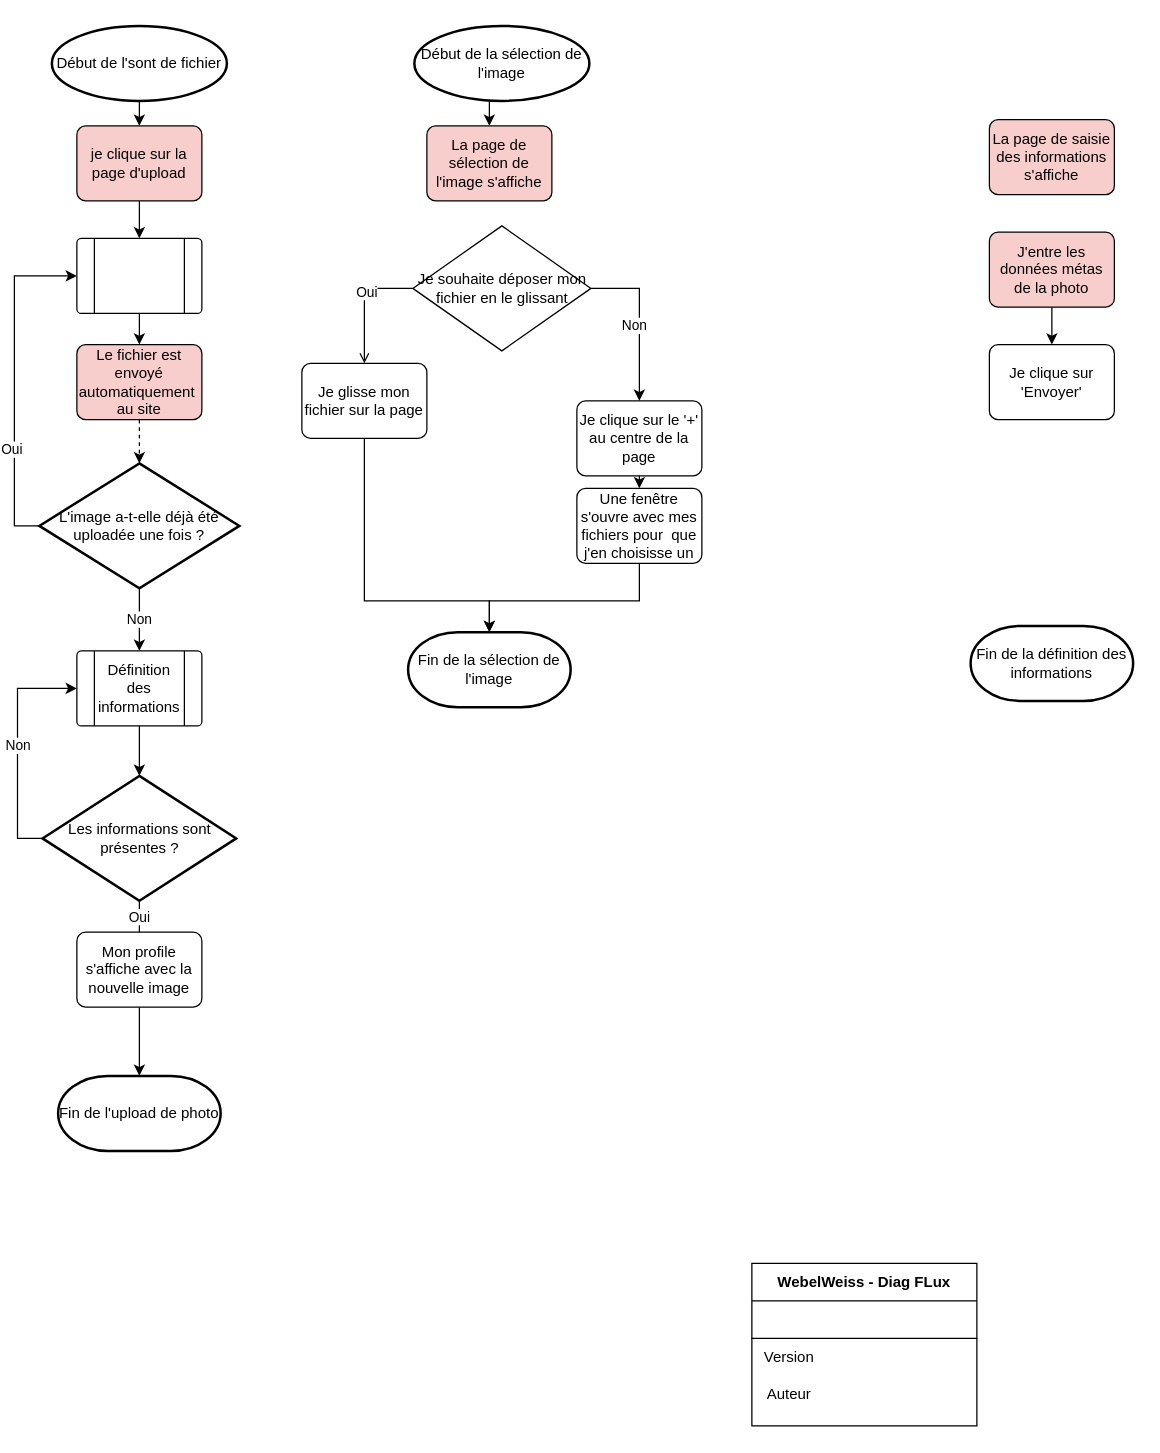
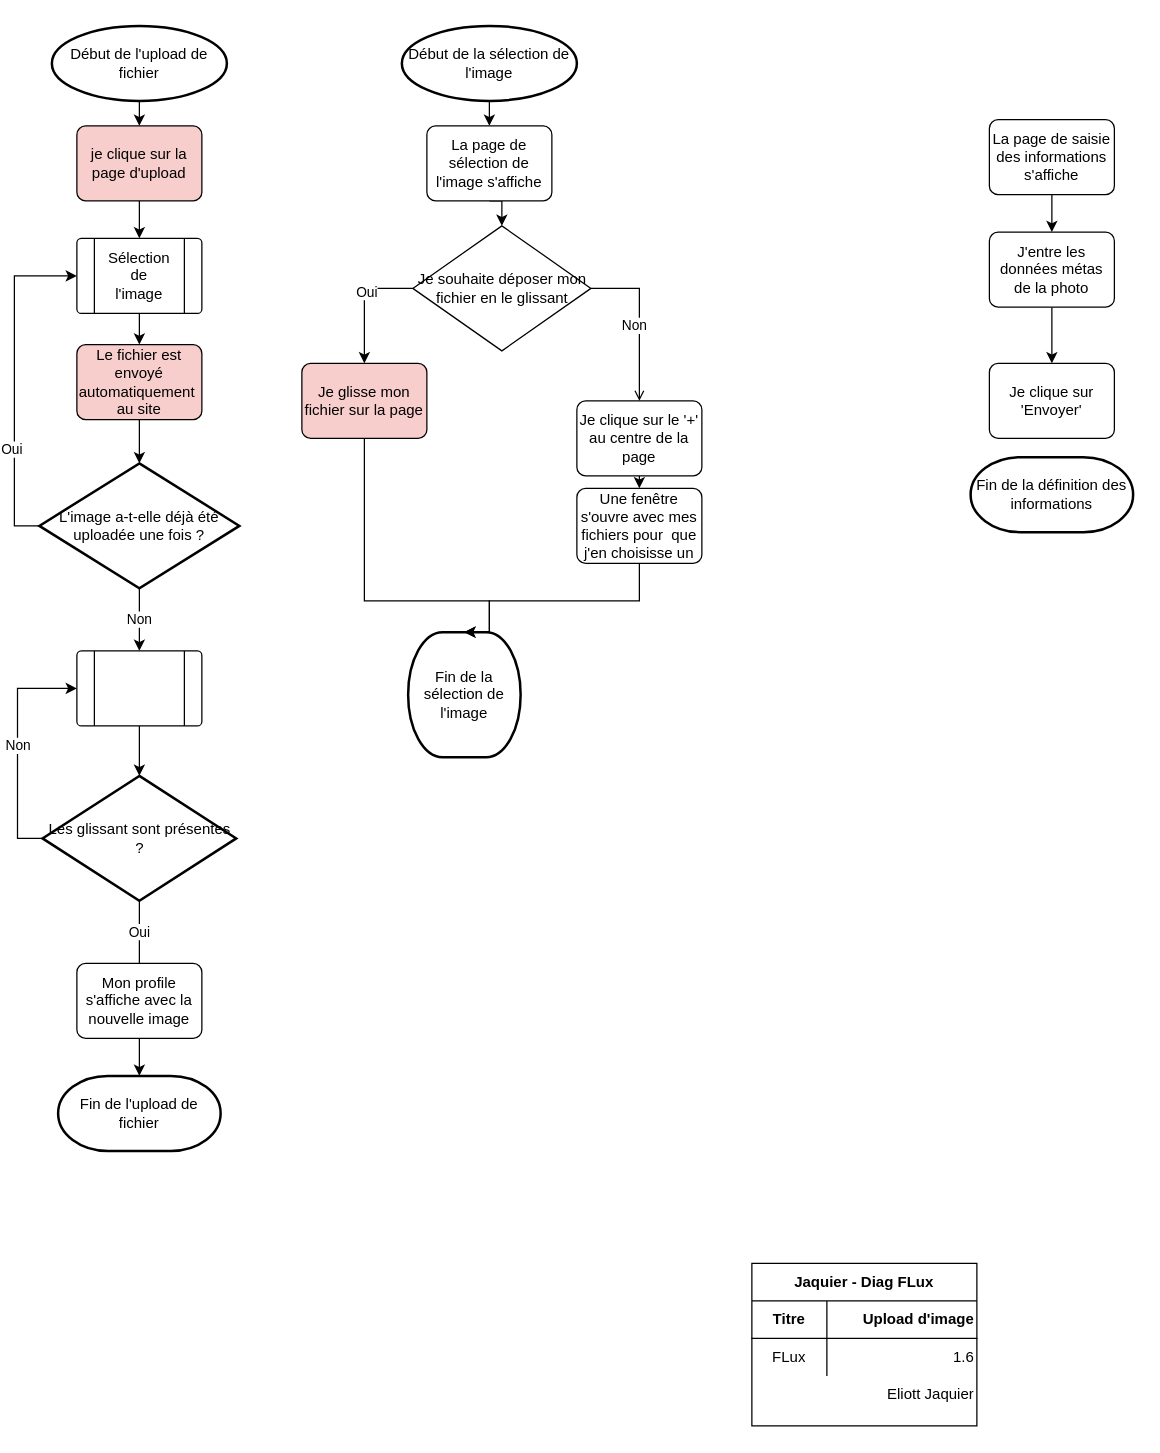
(139, 63) -> (139, 63)
(502, 63) -> (489, 63)
(1052, 157) -> (1052, 157)
(489, 163) -> (489, 163)
none -> (502, 208)
none -> (1052, 209)
(1052, 269) -> (1052, 269)
none -> (139, 276)
(364, 356) -> (364, 353)
(1052, 382) -> (1052, 401)
(639, 391) -> (639, 393)
(364, 401) -> (364, 401)
(139, 437) -> (139, 437)
(1052, 663) -> (1052, 494)
(489, 669) -> (464, 694)
(139, 688) -> none
(140, 838) -> (140, 838)
(139, 969) -> (139, 1001)
(139, 1113) -> (139, 1113)
(864, 1282) -> (864, 1282)
none -> (789, 1319)
none -> (902, 1319)
(789, 1357) -> (789, 1357)
none -> (902, 1357)
(789, 1394) -> none
none -> (902, 1394)
